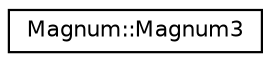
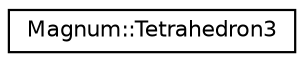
(135, 31) -> (152, 31)
